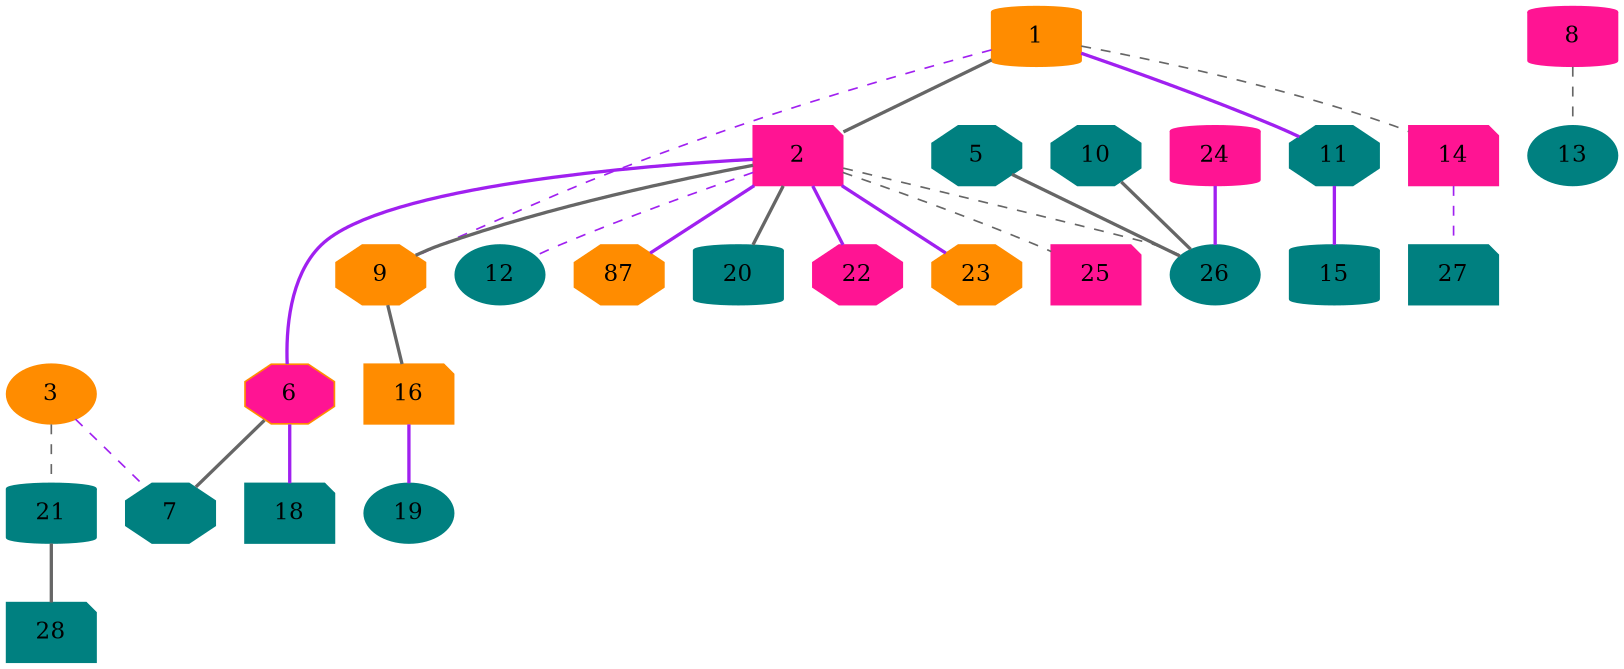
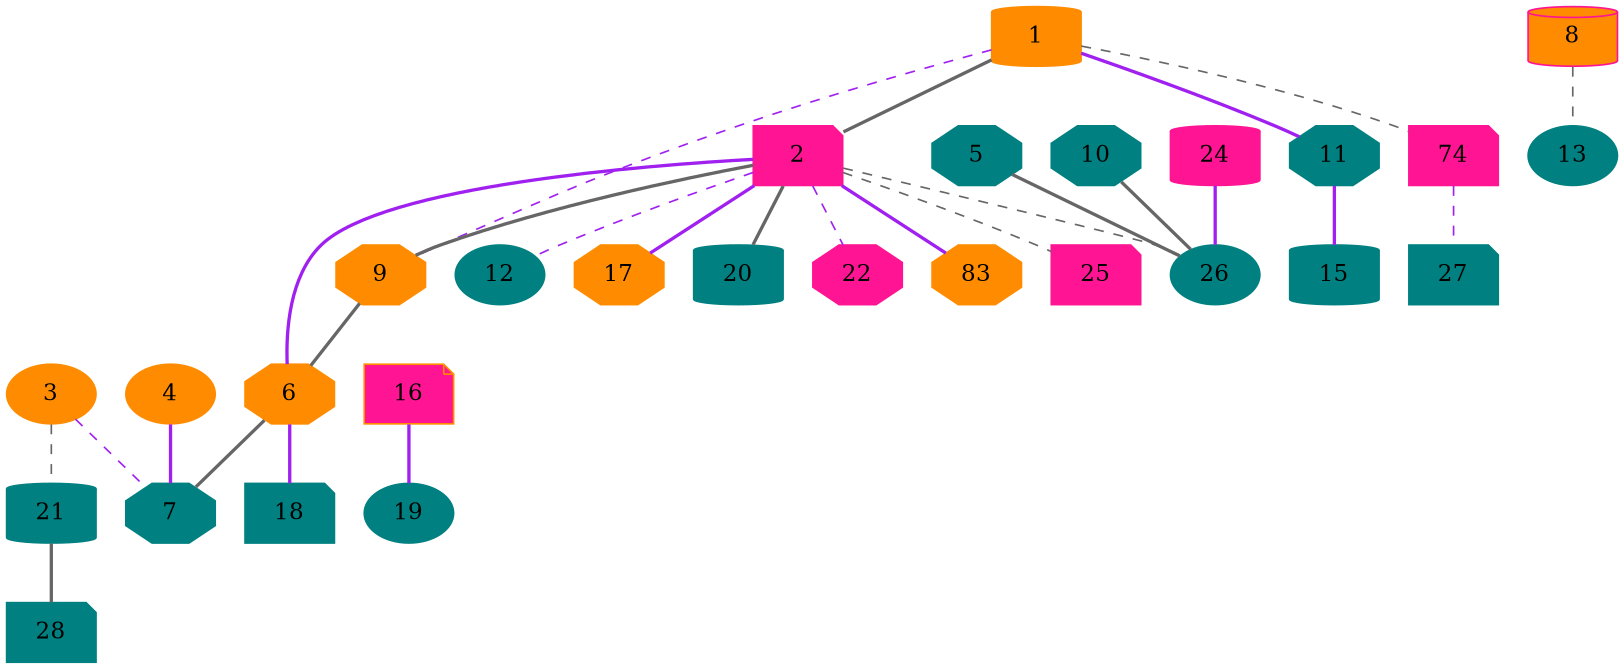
(1573, 36) -> (1573, 36)
(1454, 156) -> (1454, 156)
(828, 215) -> (828, 215)
(619, 275) -> (619, 275)
(977, 275) -> (977, 275)
(395, 335) -> (335, 334)
none -> (171, 394)
(290, 394) -> (290, 394)
(409, 394) -> (409, 394)
